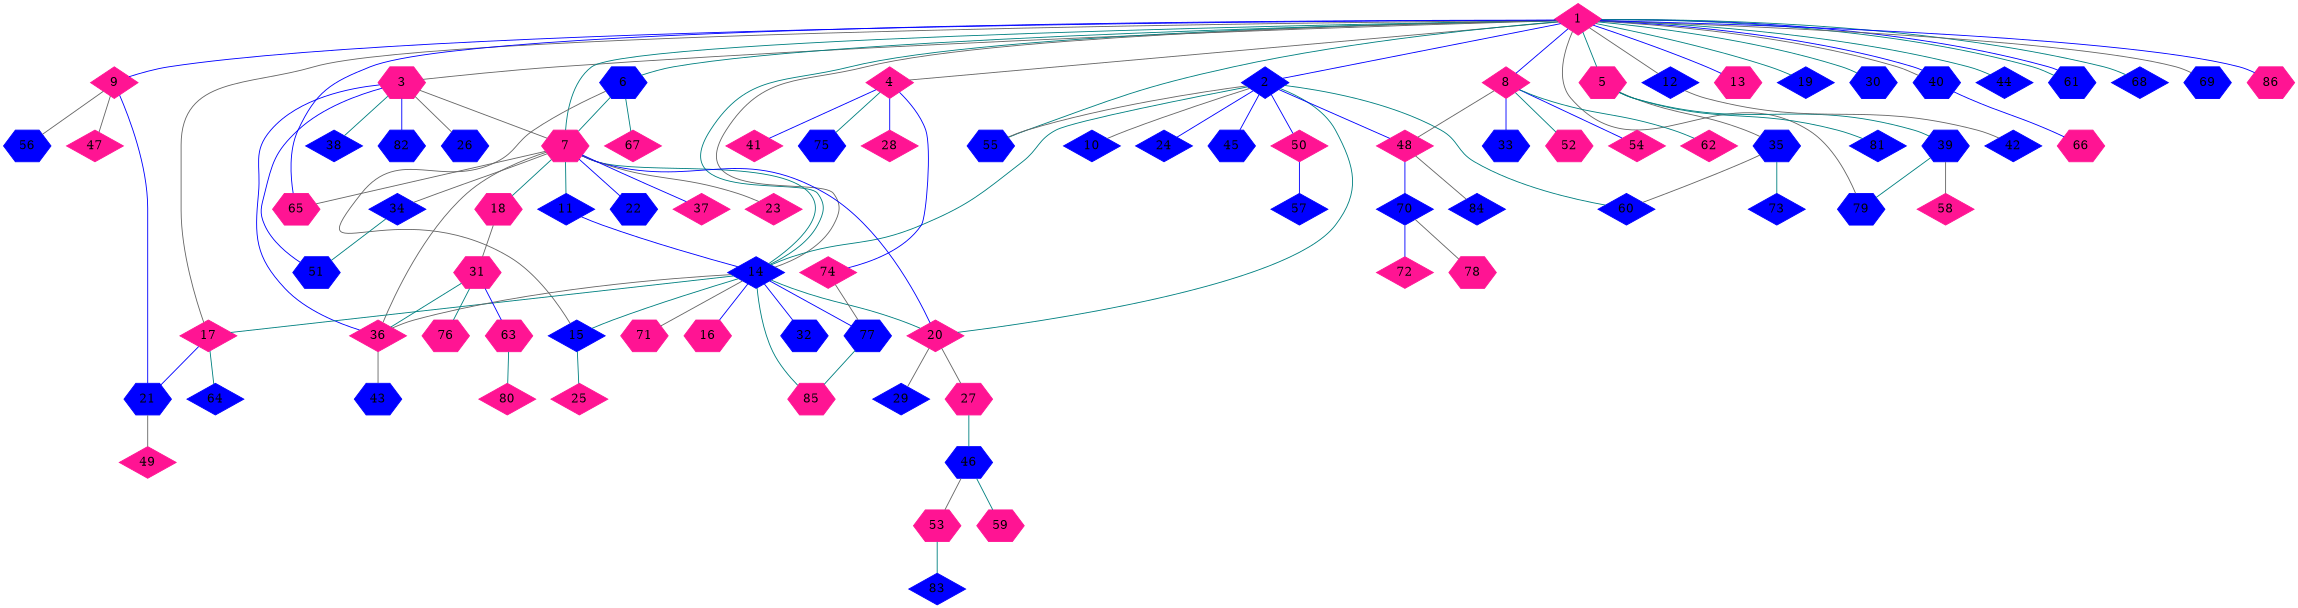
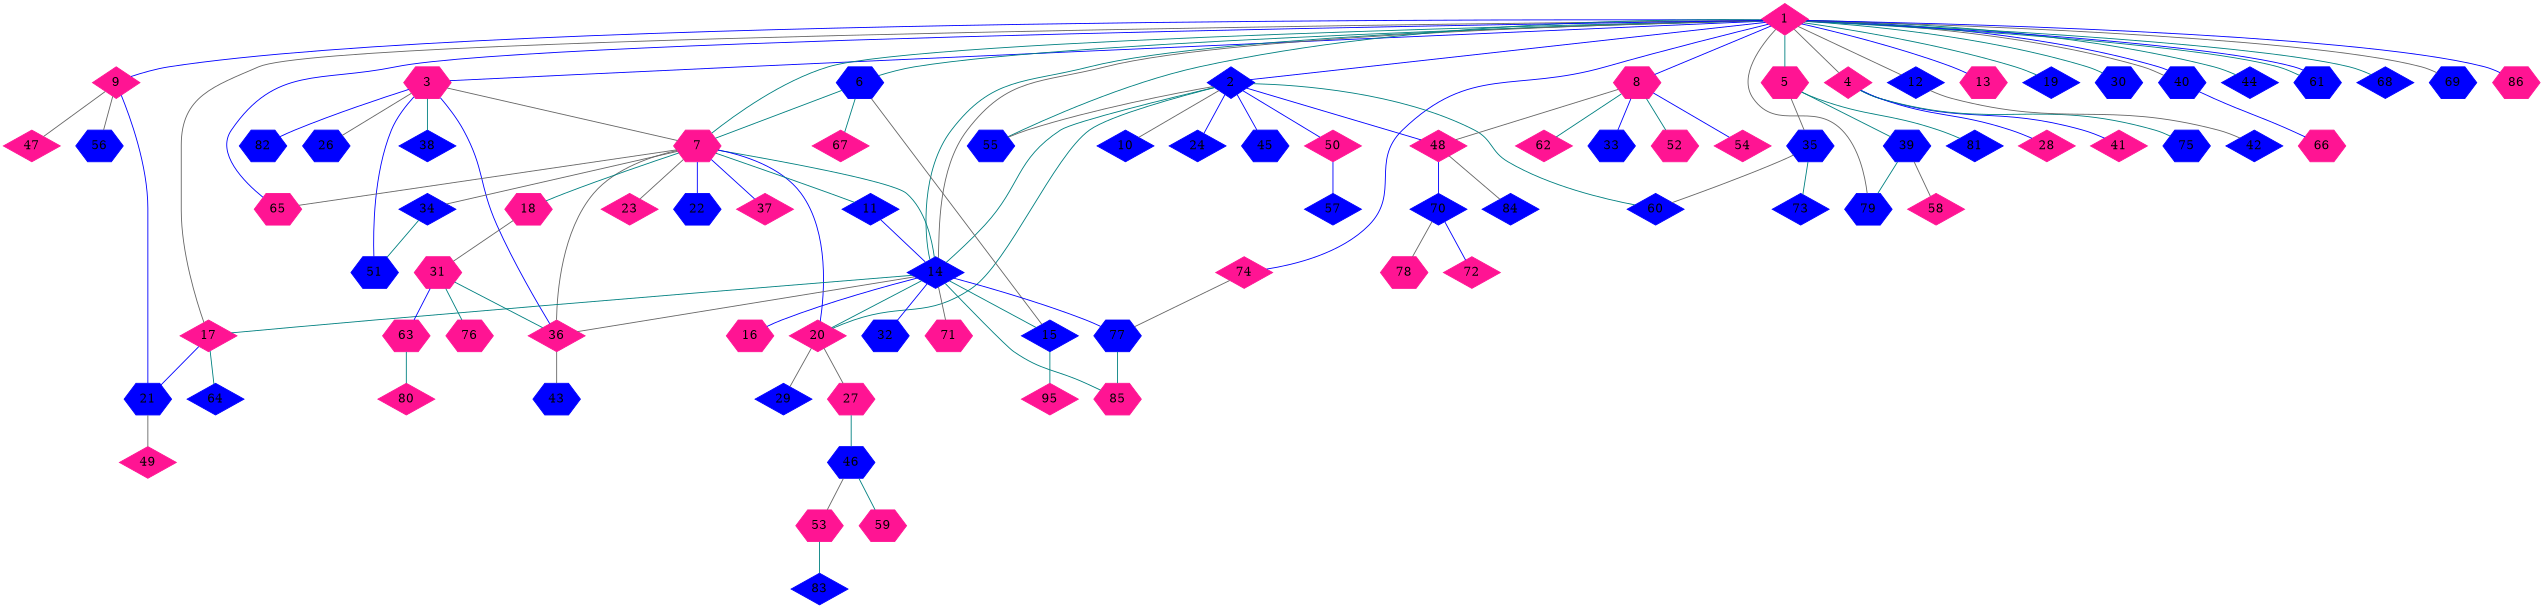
(706, 57) -> (811, 64)
(1506, 83) -> (1637, 83)
(926, 198) -> (1474, 88)
(579, 399) -> (1050, 399)
